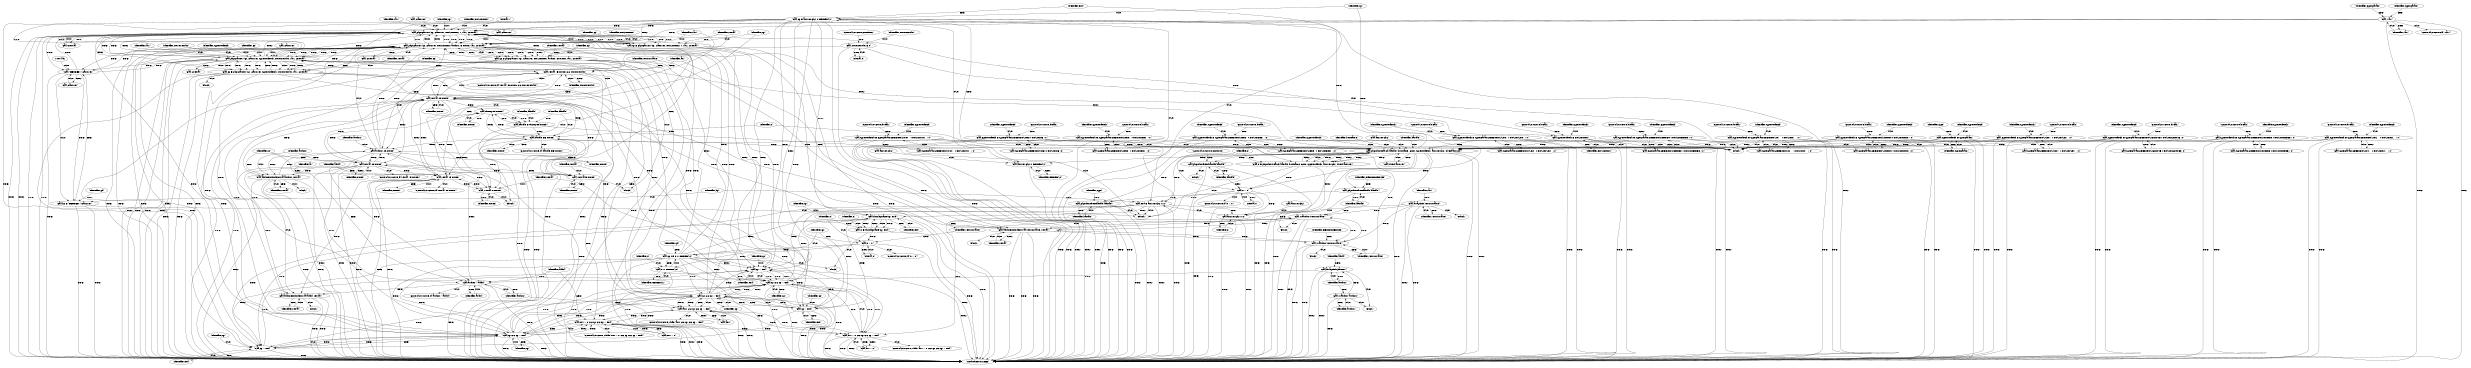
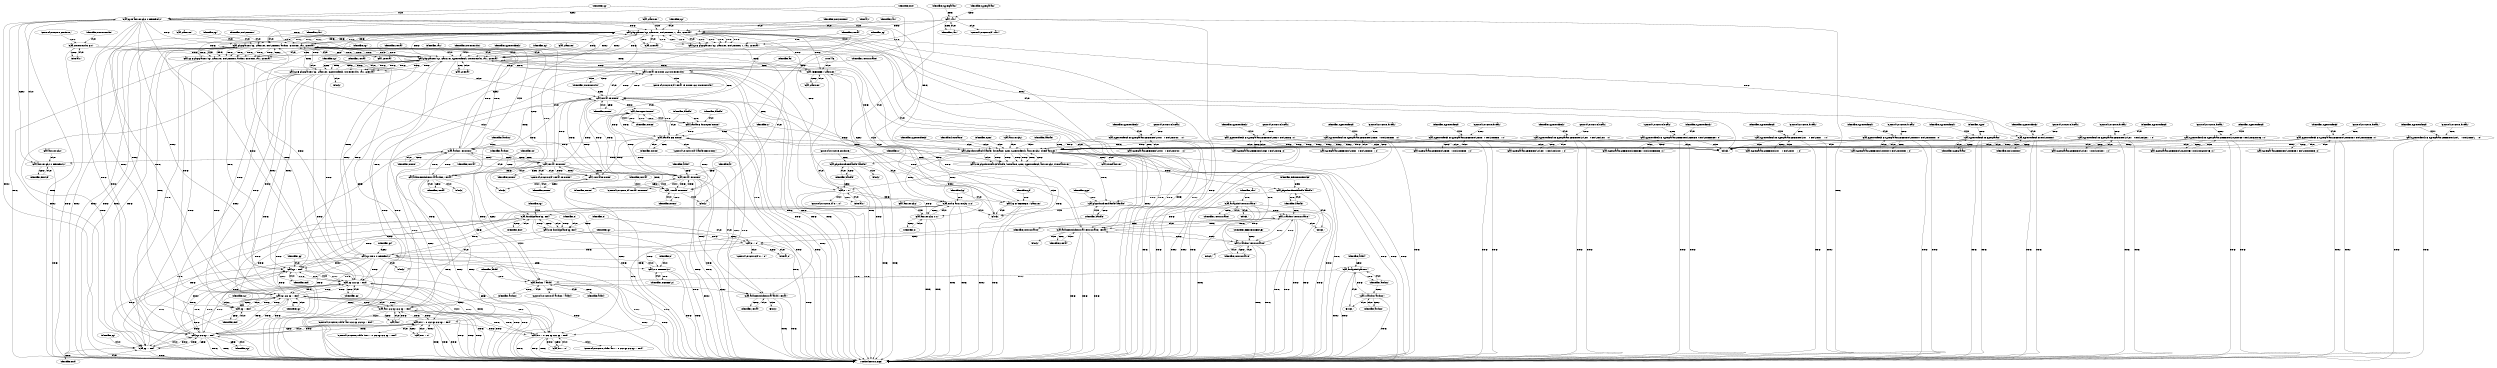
none -> (983, 138)
(2363, 151) -> none
(1050, 177) -> (39, 177)
